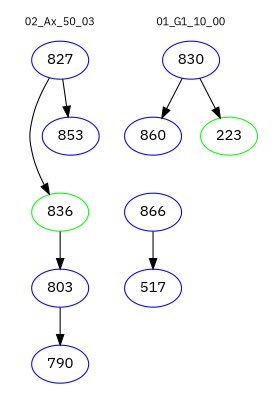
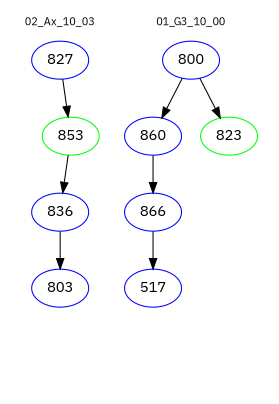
(60, 23) -> (60, 23)
(191, 23) -> (191, 23)
(191, 60) -> (191, 60)
(30, 131) -> (66, 169)
(71, 136) -> (71, 136)
(229, 136) -> (229, 136)
none -> (153, 169)
(60, 212) -> (60, 212)
(60, 364) -> none
